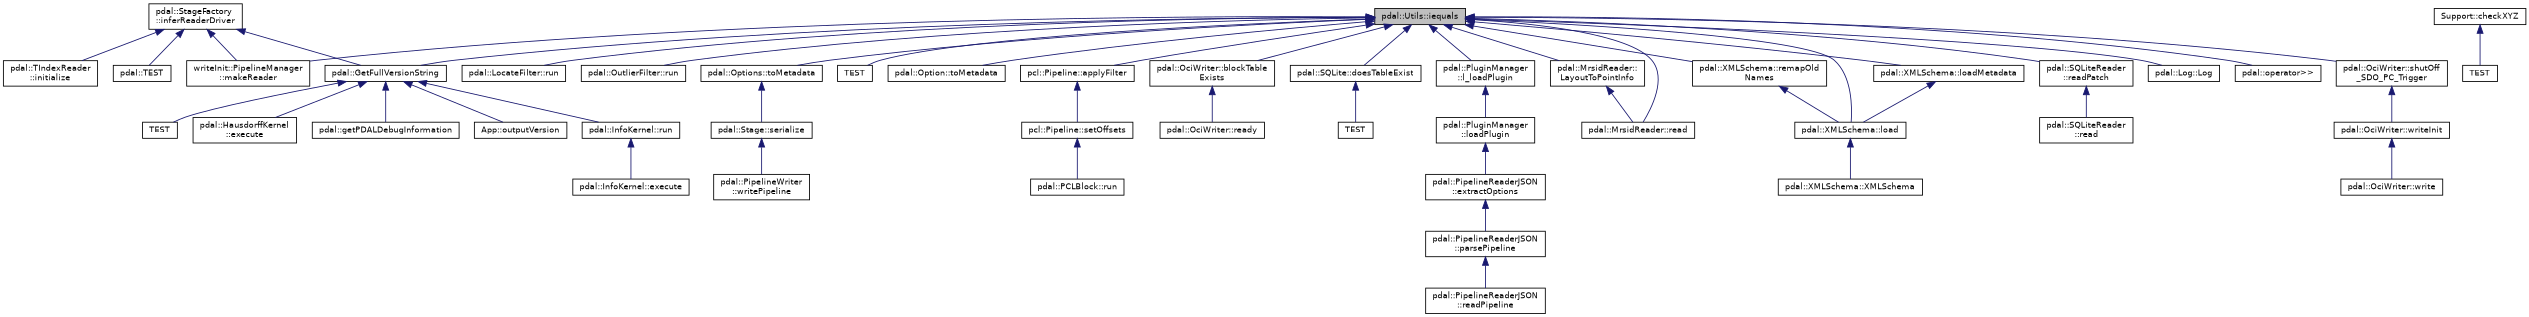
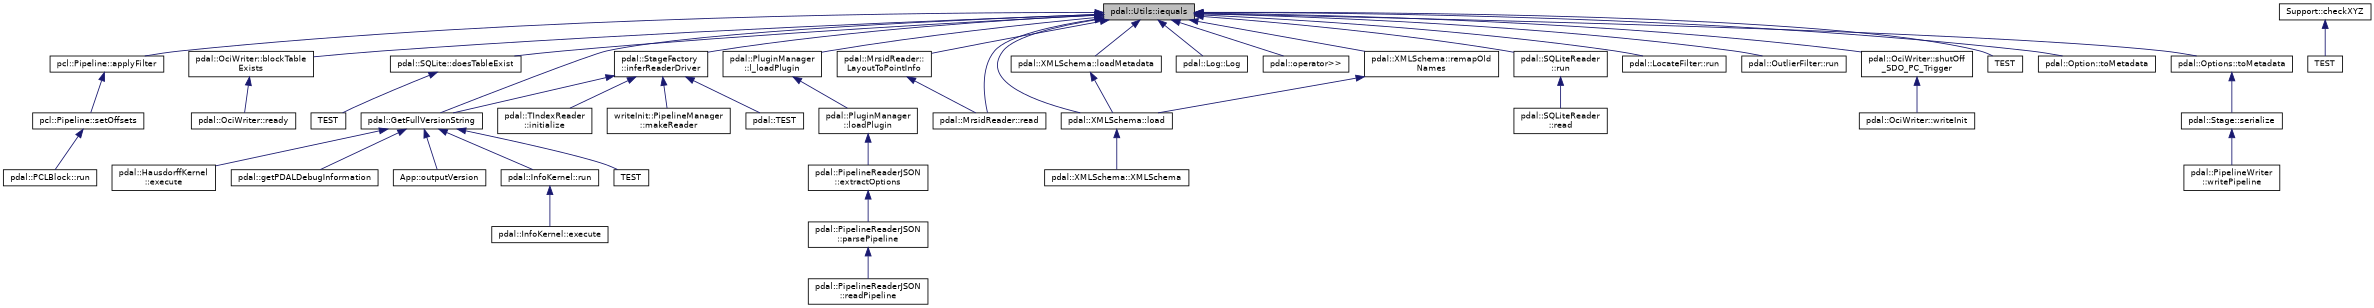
(837, 25) -> (823, 37)
(2086, 73) -> (1561, 64)
(2392, 187) -> none
